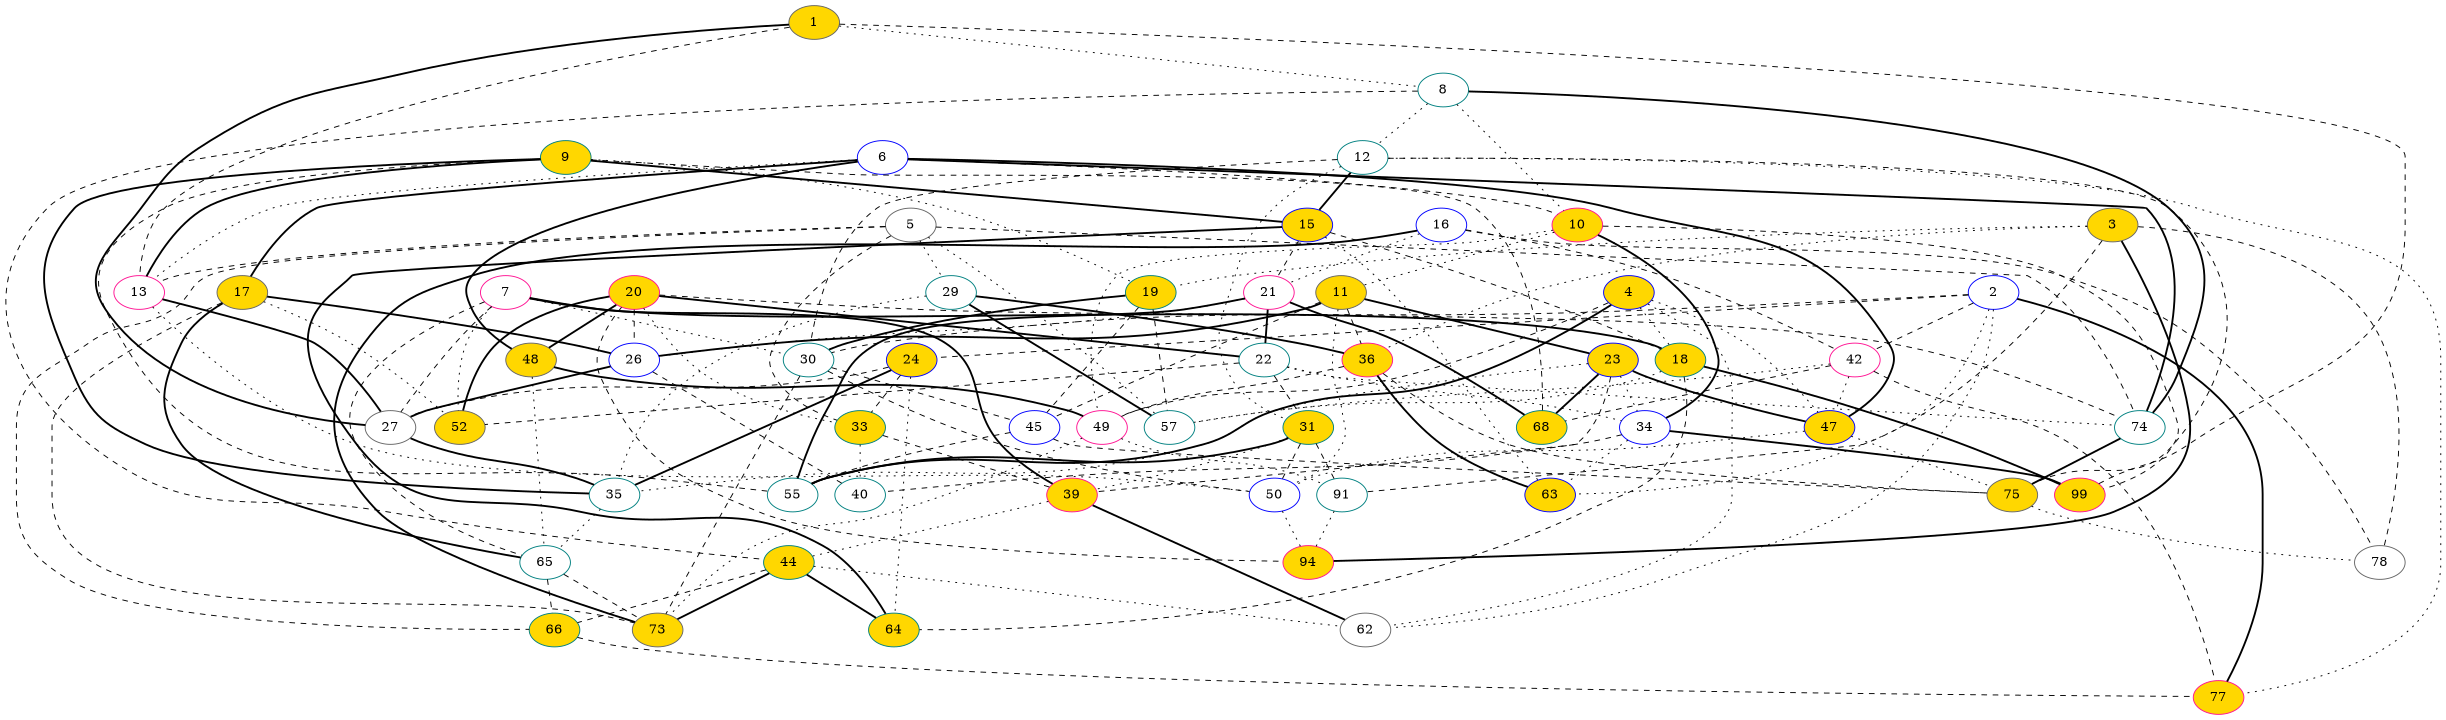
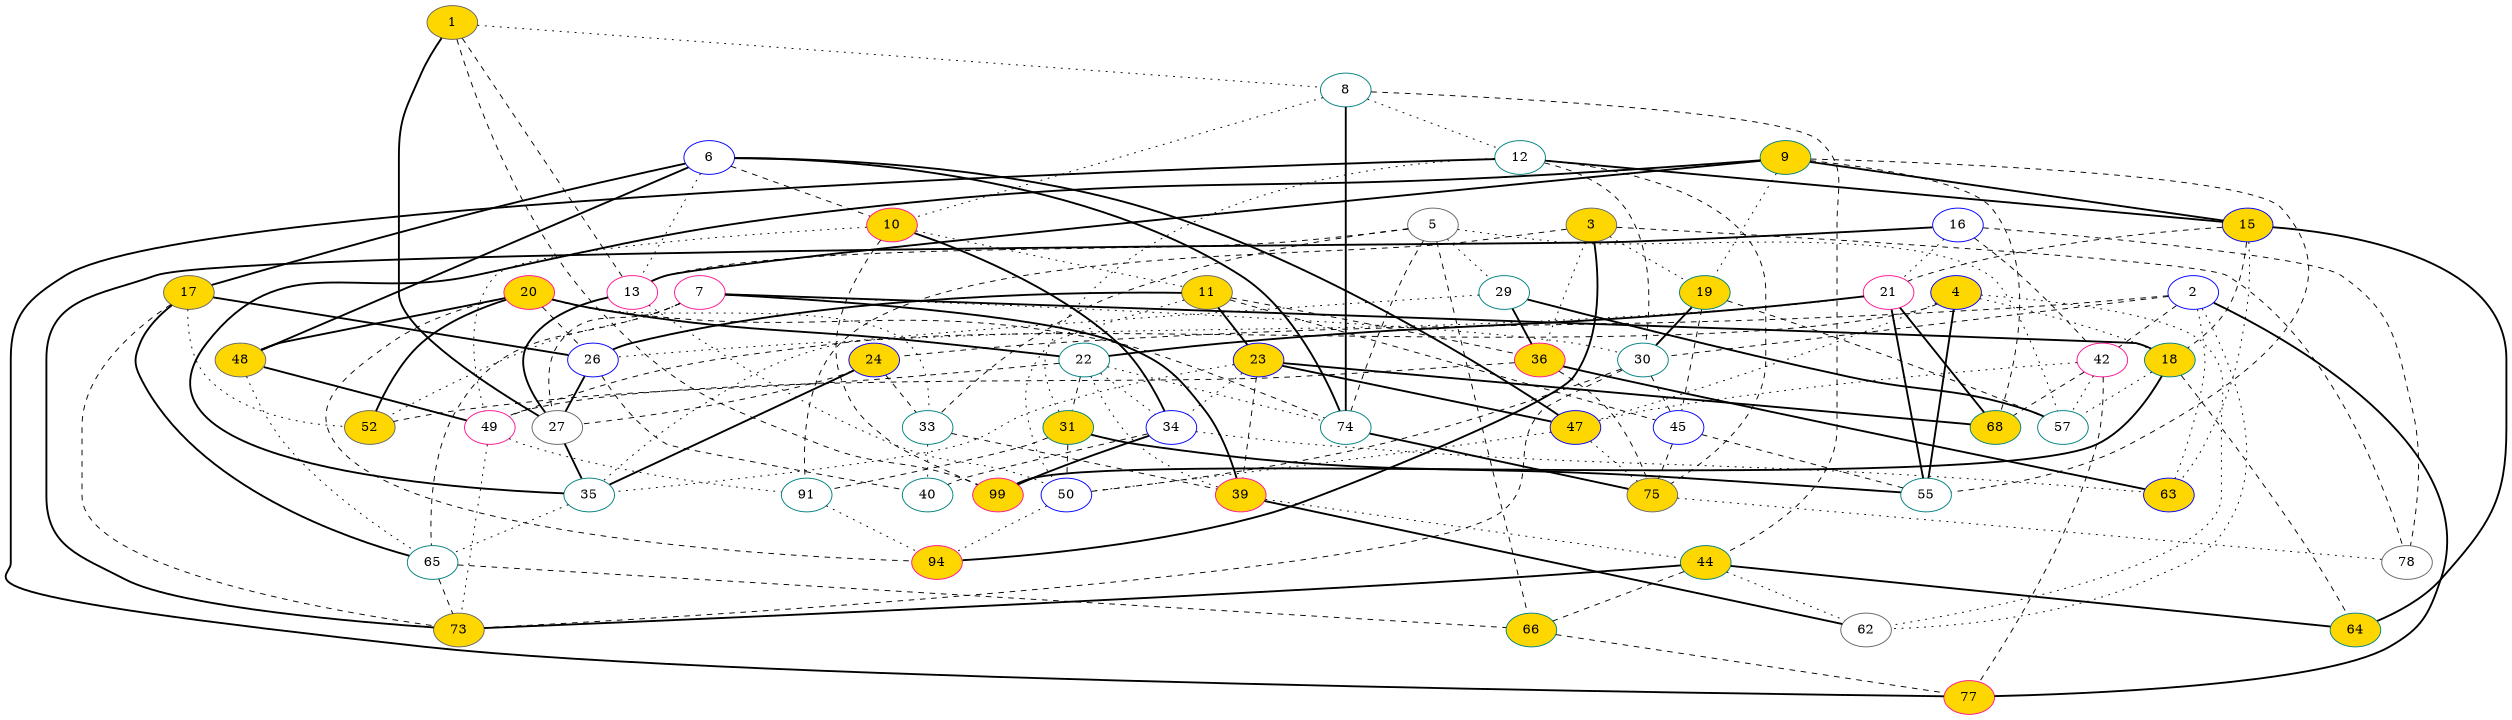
(2179, 204) -> (93, 604)
(860, 428) -> (928, 428)
(1193, 467) -> (1148, 453)
(902, 501) -> none
